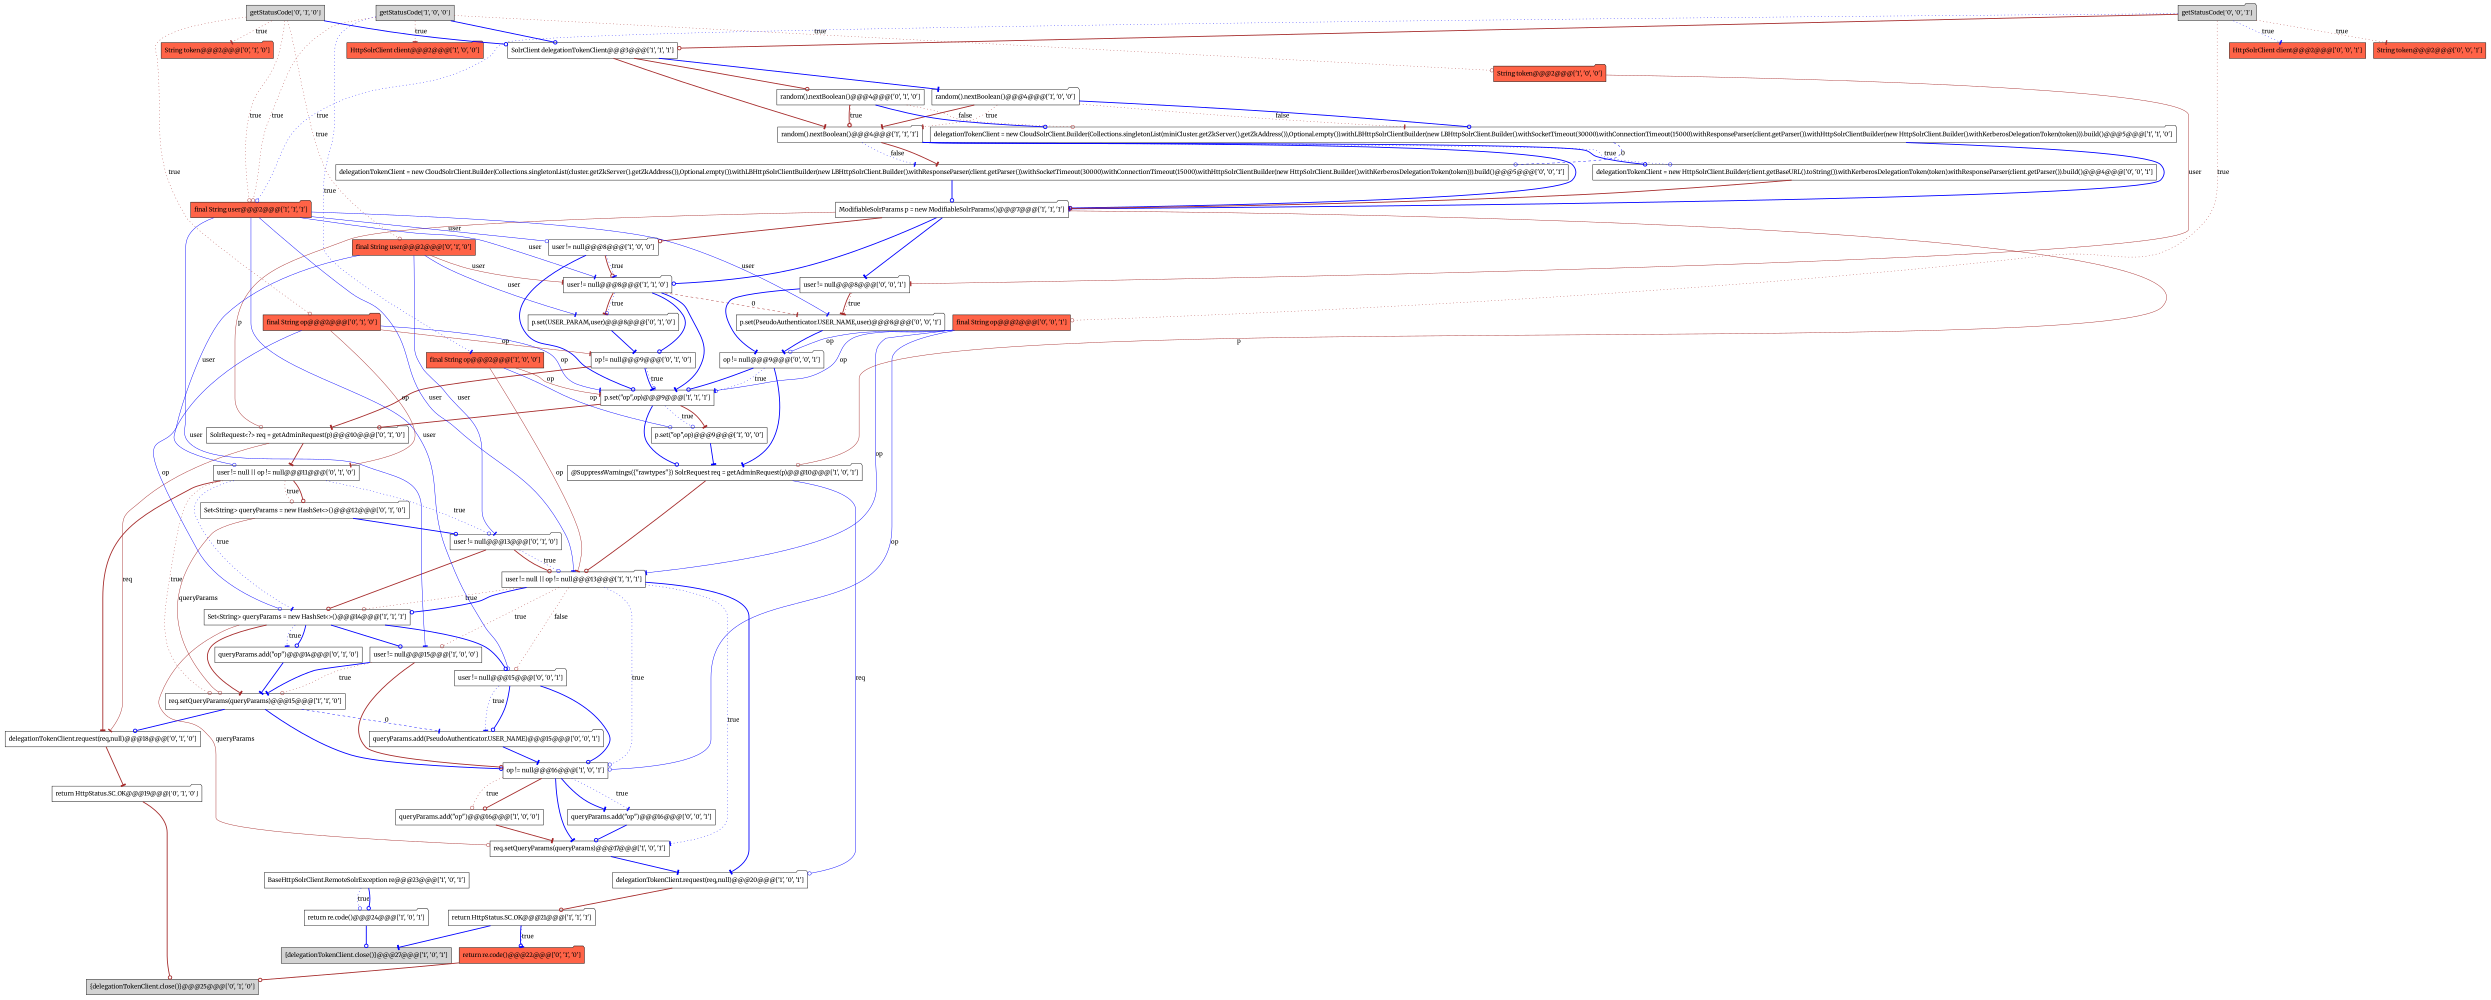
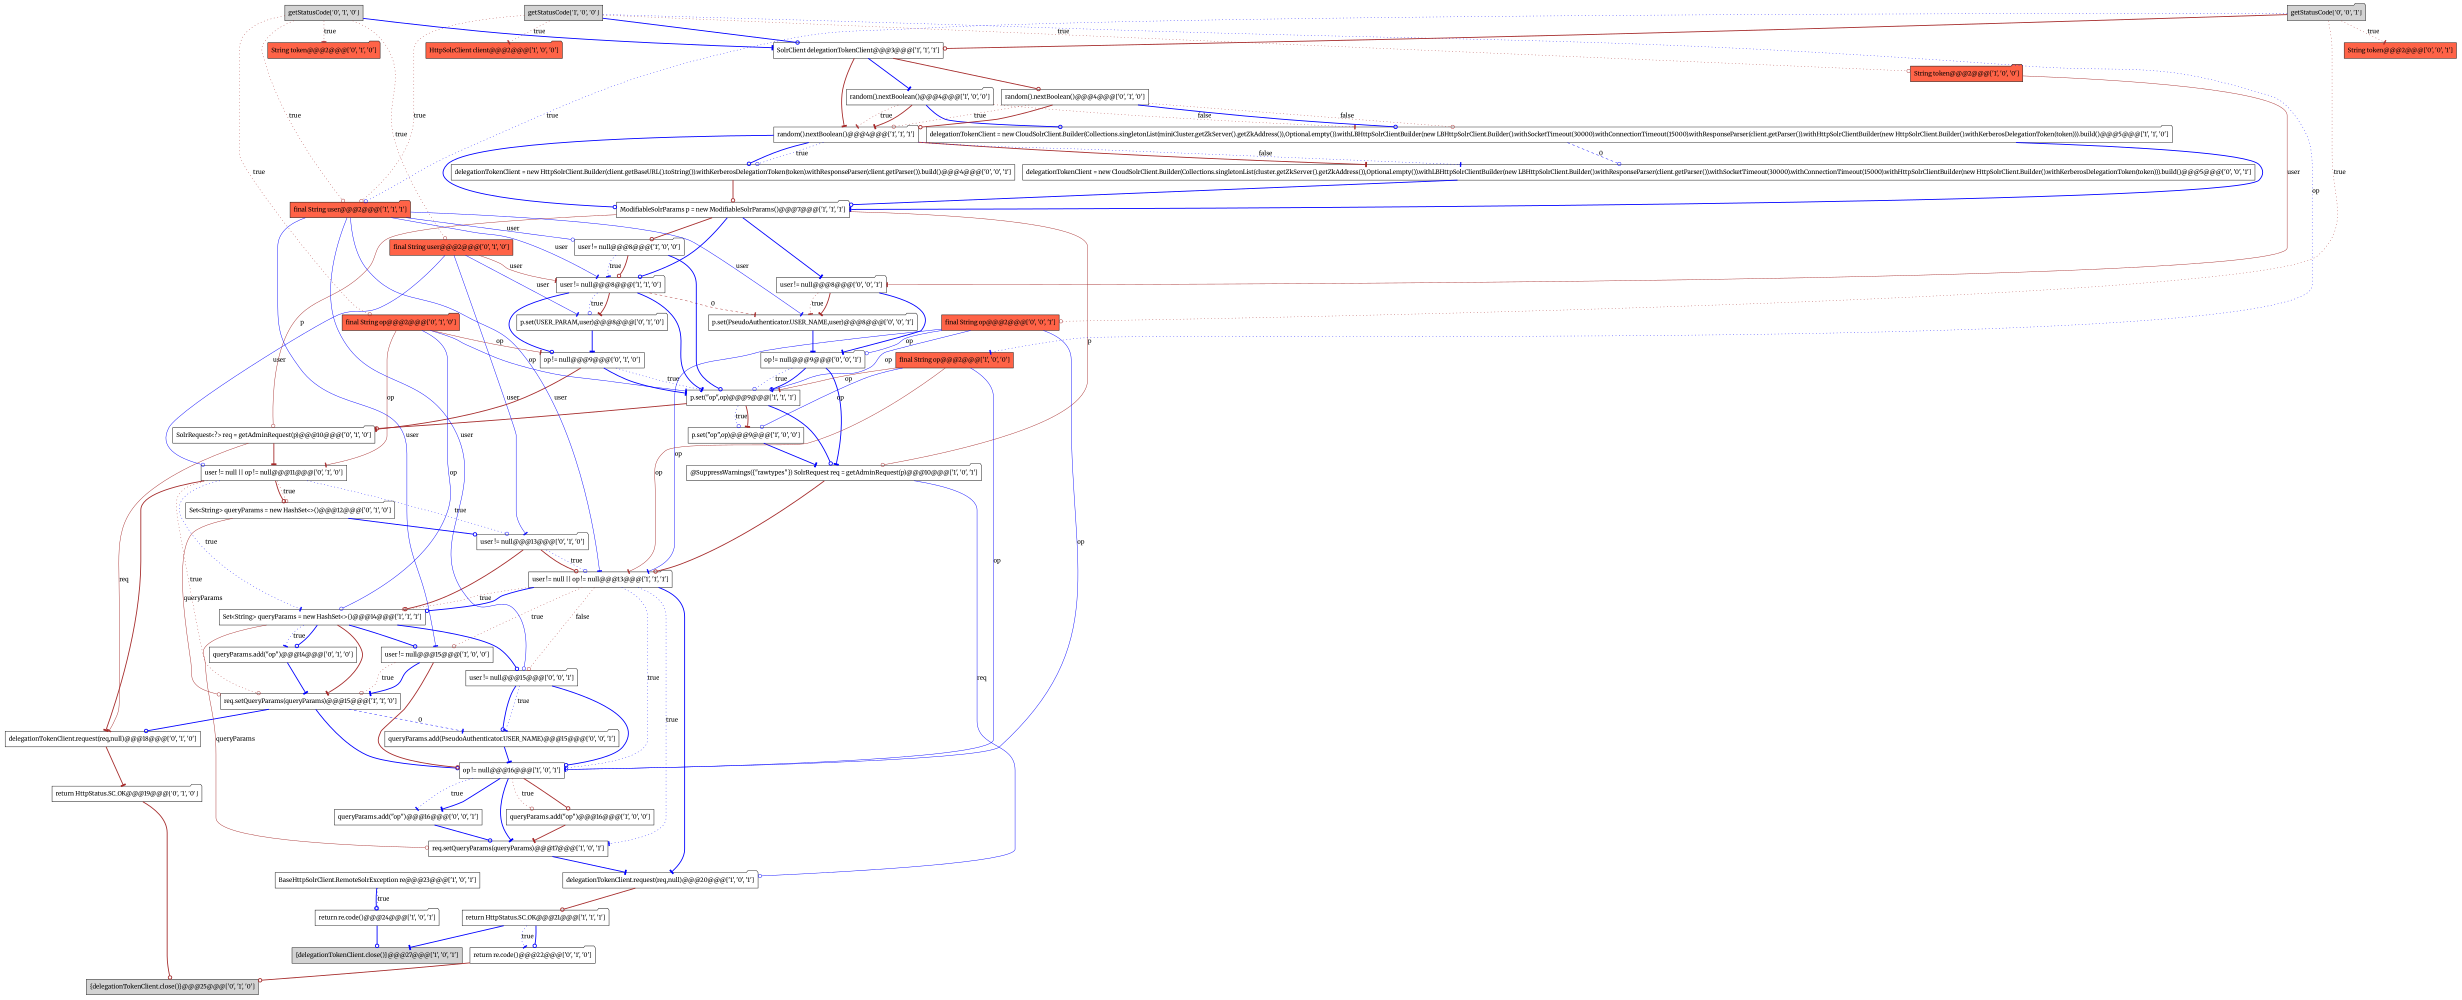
(409, 34) -> (567, 38)
(2298, 51) -> none
(330, 191) -> (2316, 191)
none -> (971, 748)
(522, 955) -> (533, 955)
